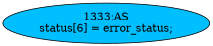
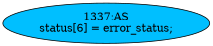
(106, 23) -> (106, 23)
